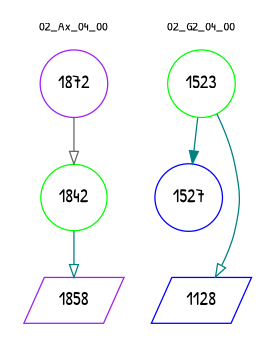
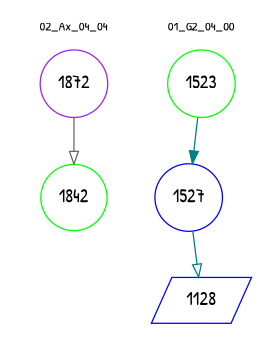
(74, 27) -> (74, 27)
(201, 27) -> (201, 27)
(239, 189) -> (195, 248)
(74, 300) -> none
